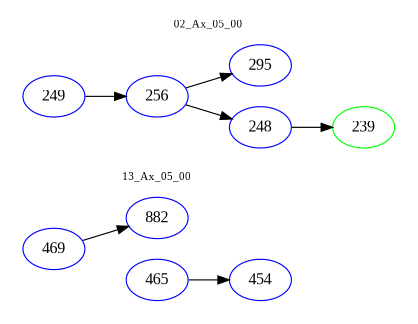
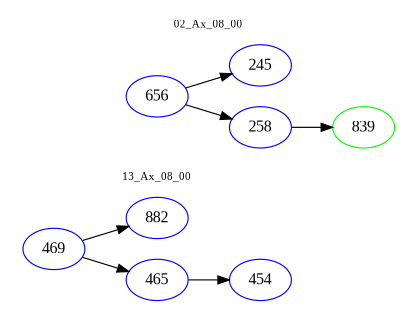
(209, 25) -> (209, 25)
(260, 65) -> (260, 65)
(54, 96) -> none
(157, 96) -> (157, 96)
(260, 127) -> (260, 127)
(364, 127) -> (364, 127)
(157, 177) -> (157, 177)
none -> (100, 263)
